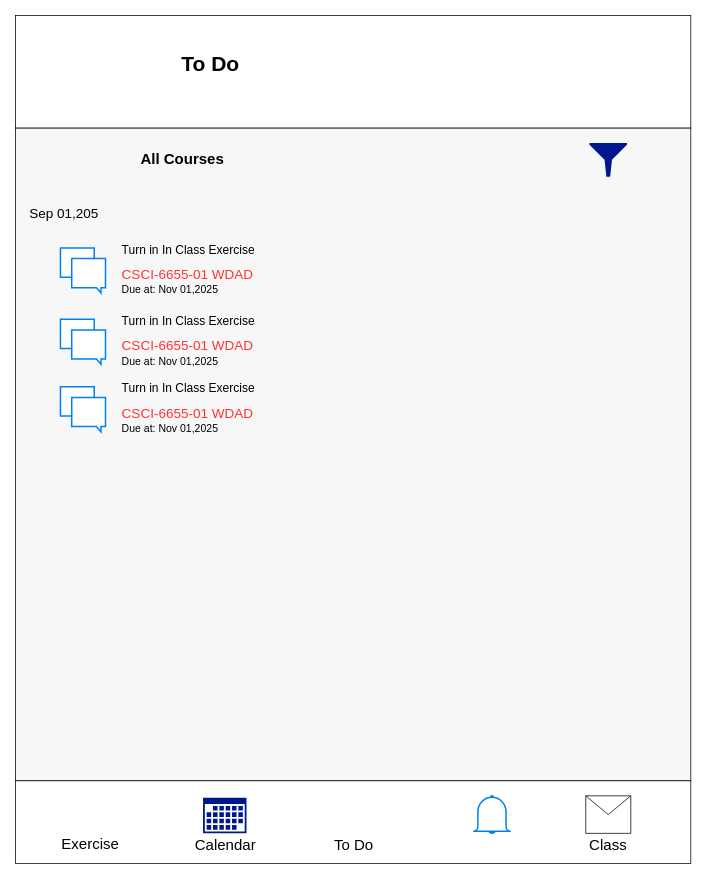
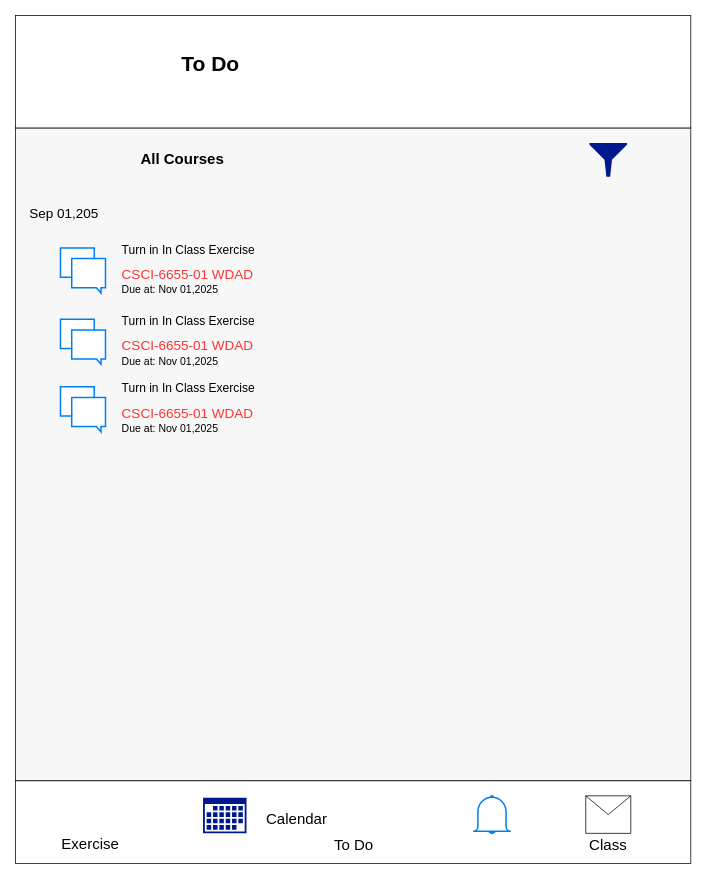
(225, 844) -> (297, 818)
